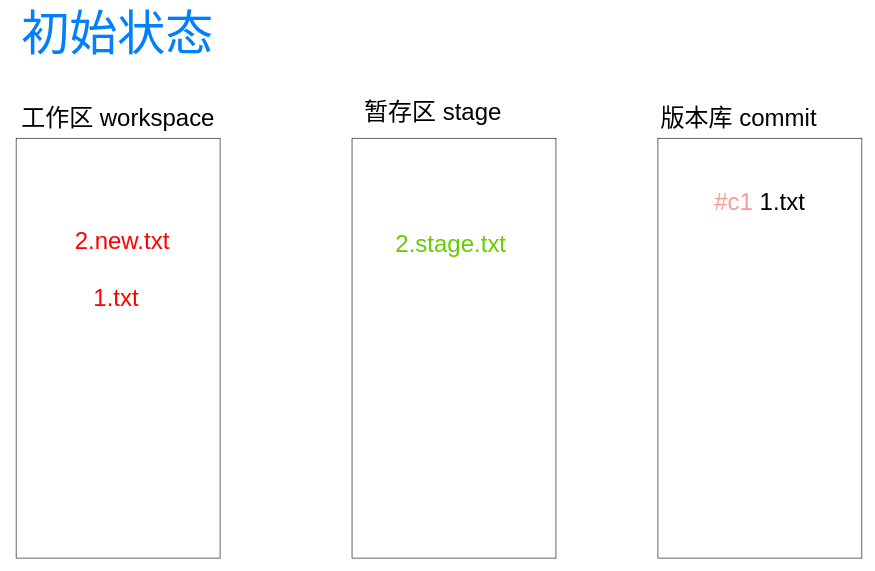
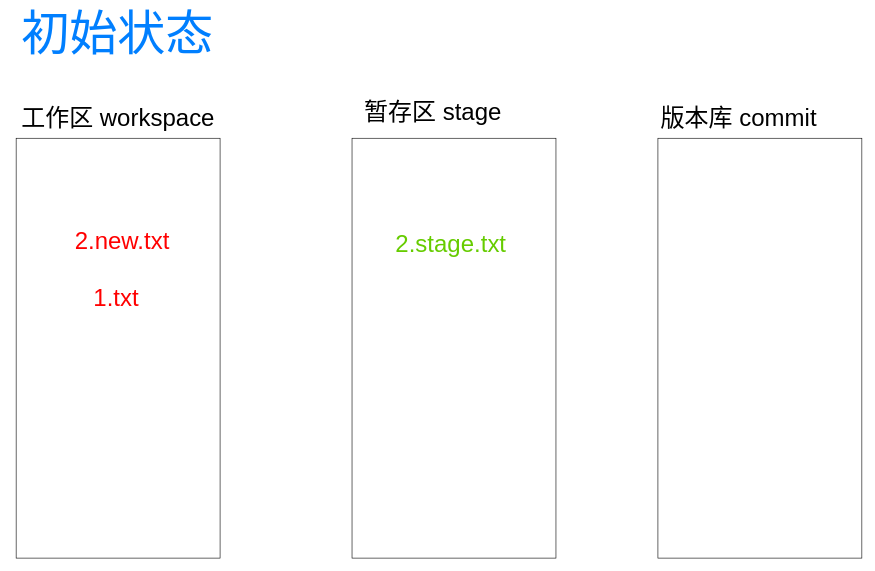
(760, 201) -> none
